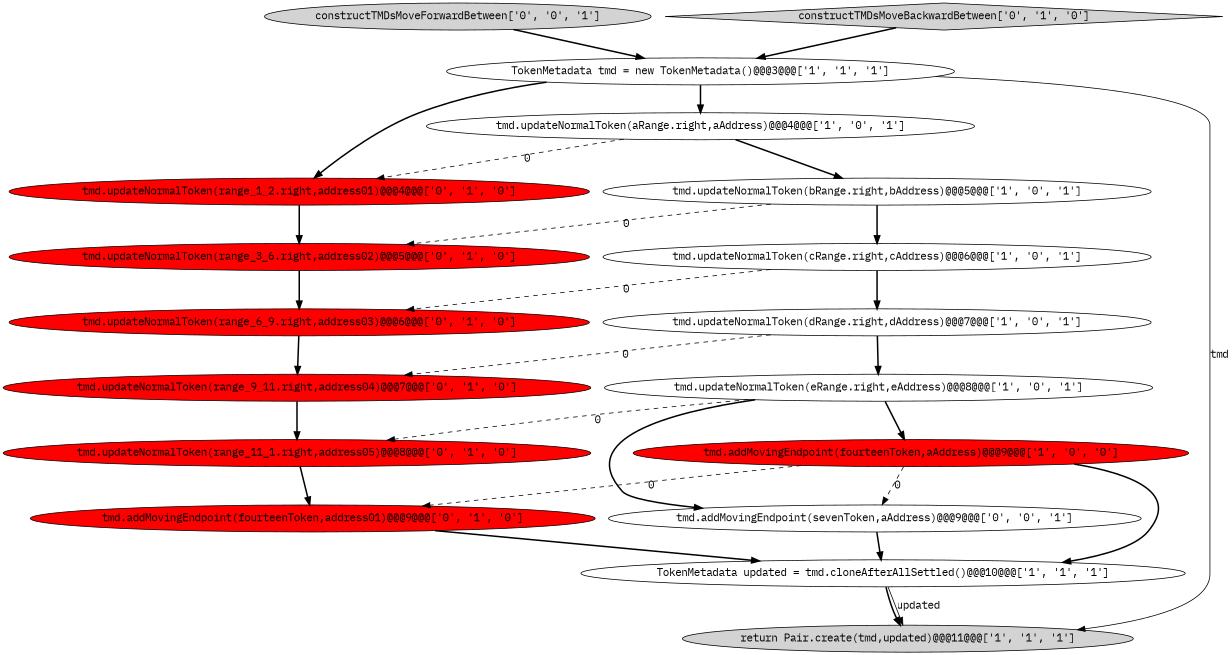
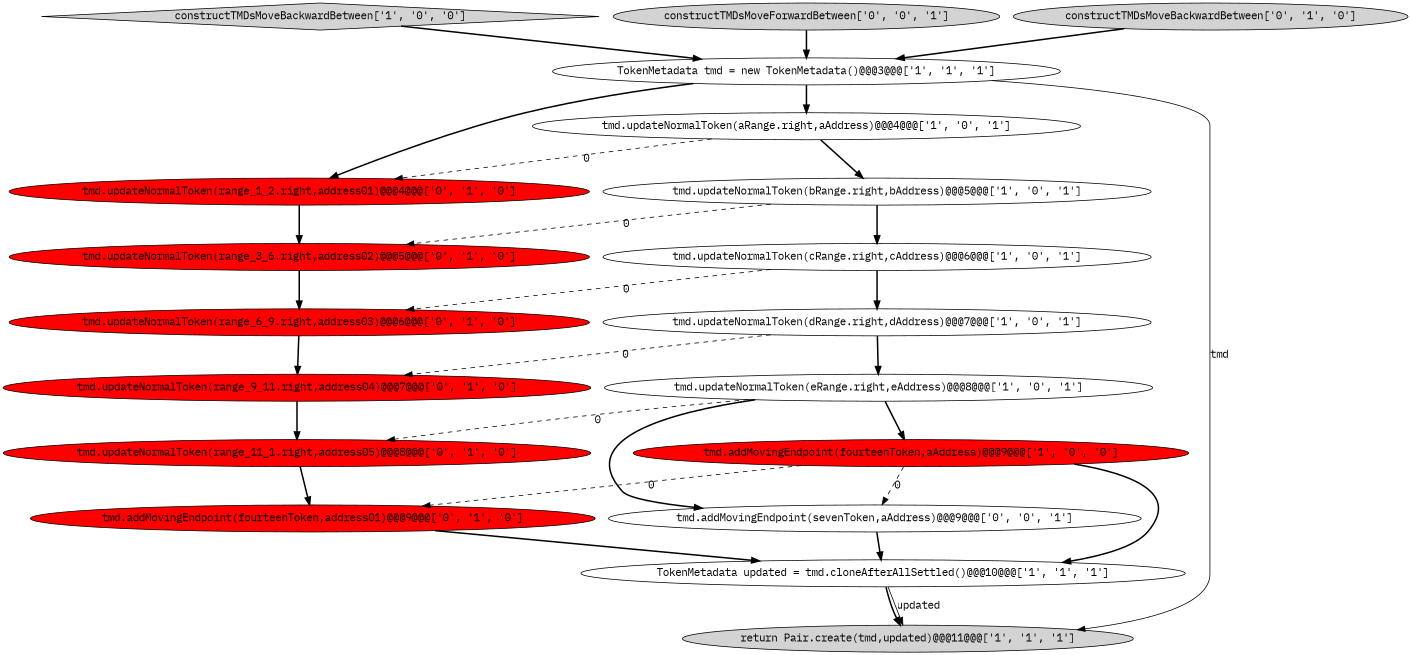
none -> (320, 17)
(944, 17) -> (1211, 17)
